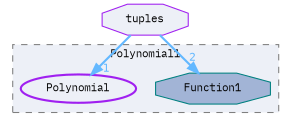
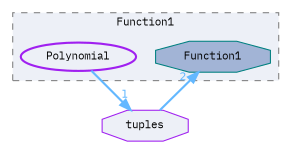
(115, 51) -> (108, 87)
(146, 55) -> (146, 23)
